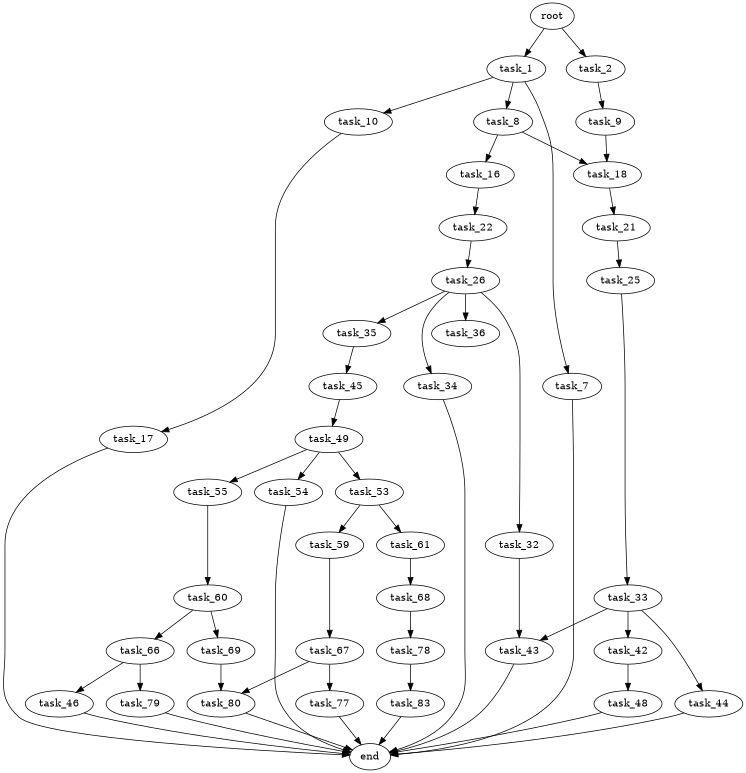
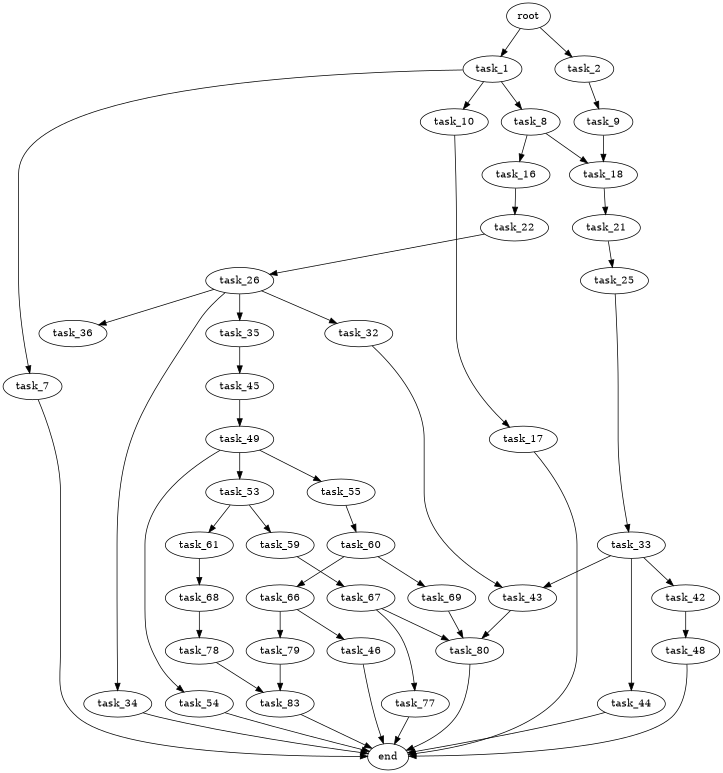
(467, 723) -> (499, 622)
(254, 734) -> (280, 674)
